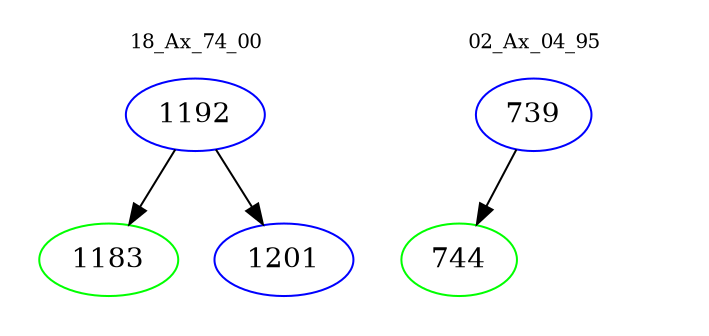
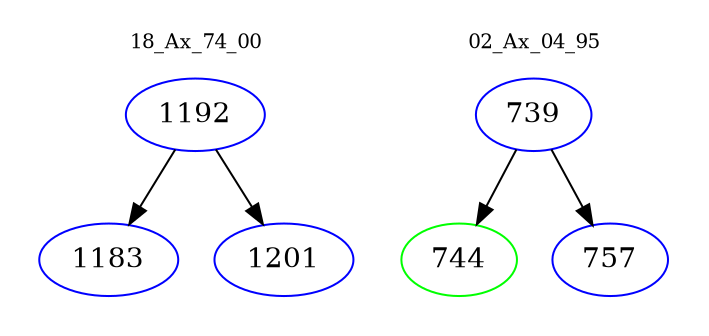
(109, 260) -> (109, 260)
none -> (610, 260)
